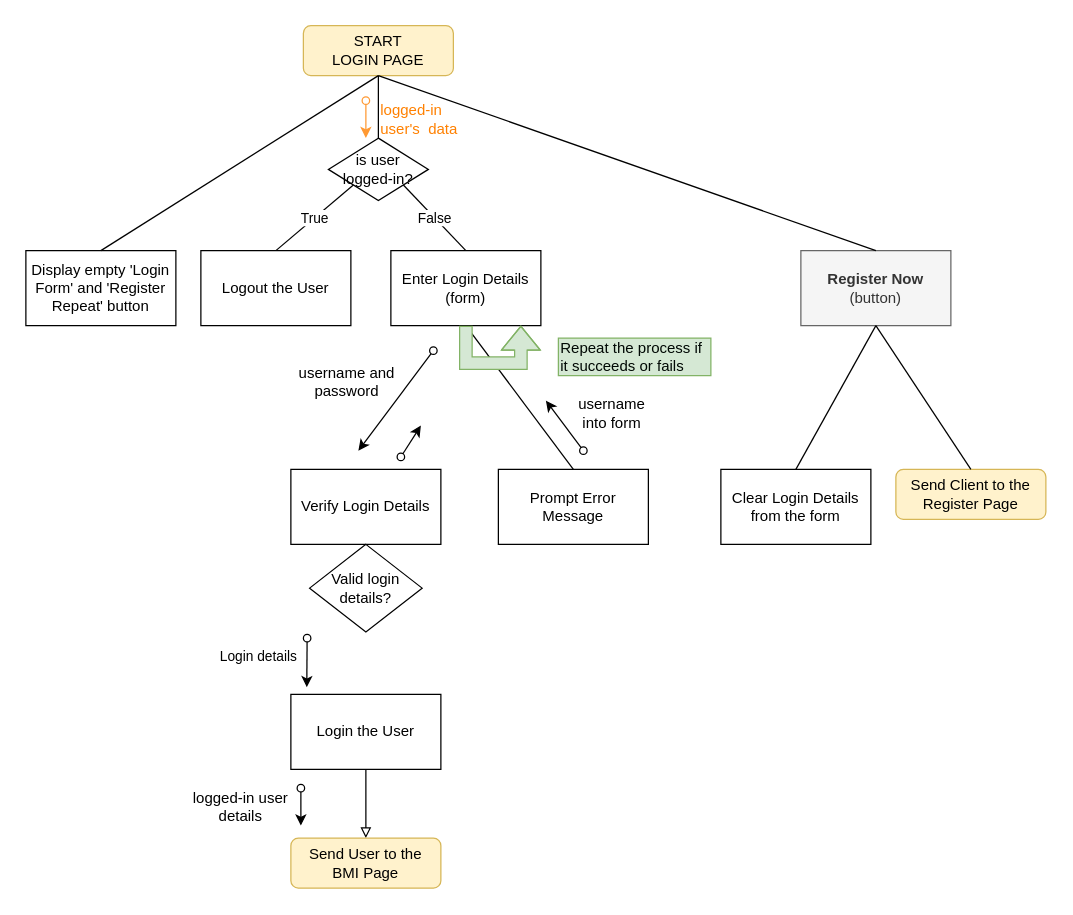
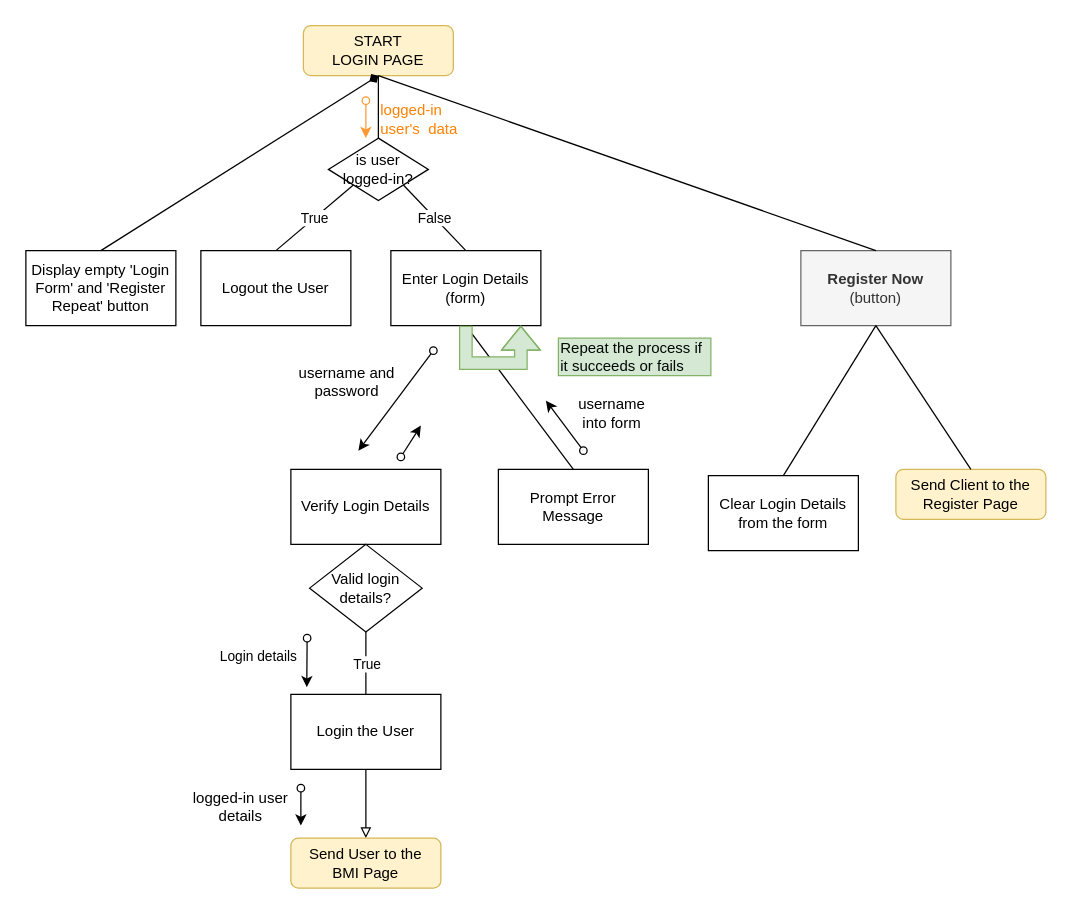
(371, 80) -> (369, 81)
(796, 507) -> (783, 513)
none -> (366, 663)
